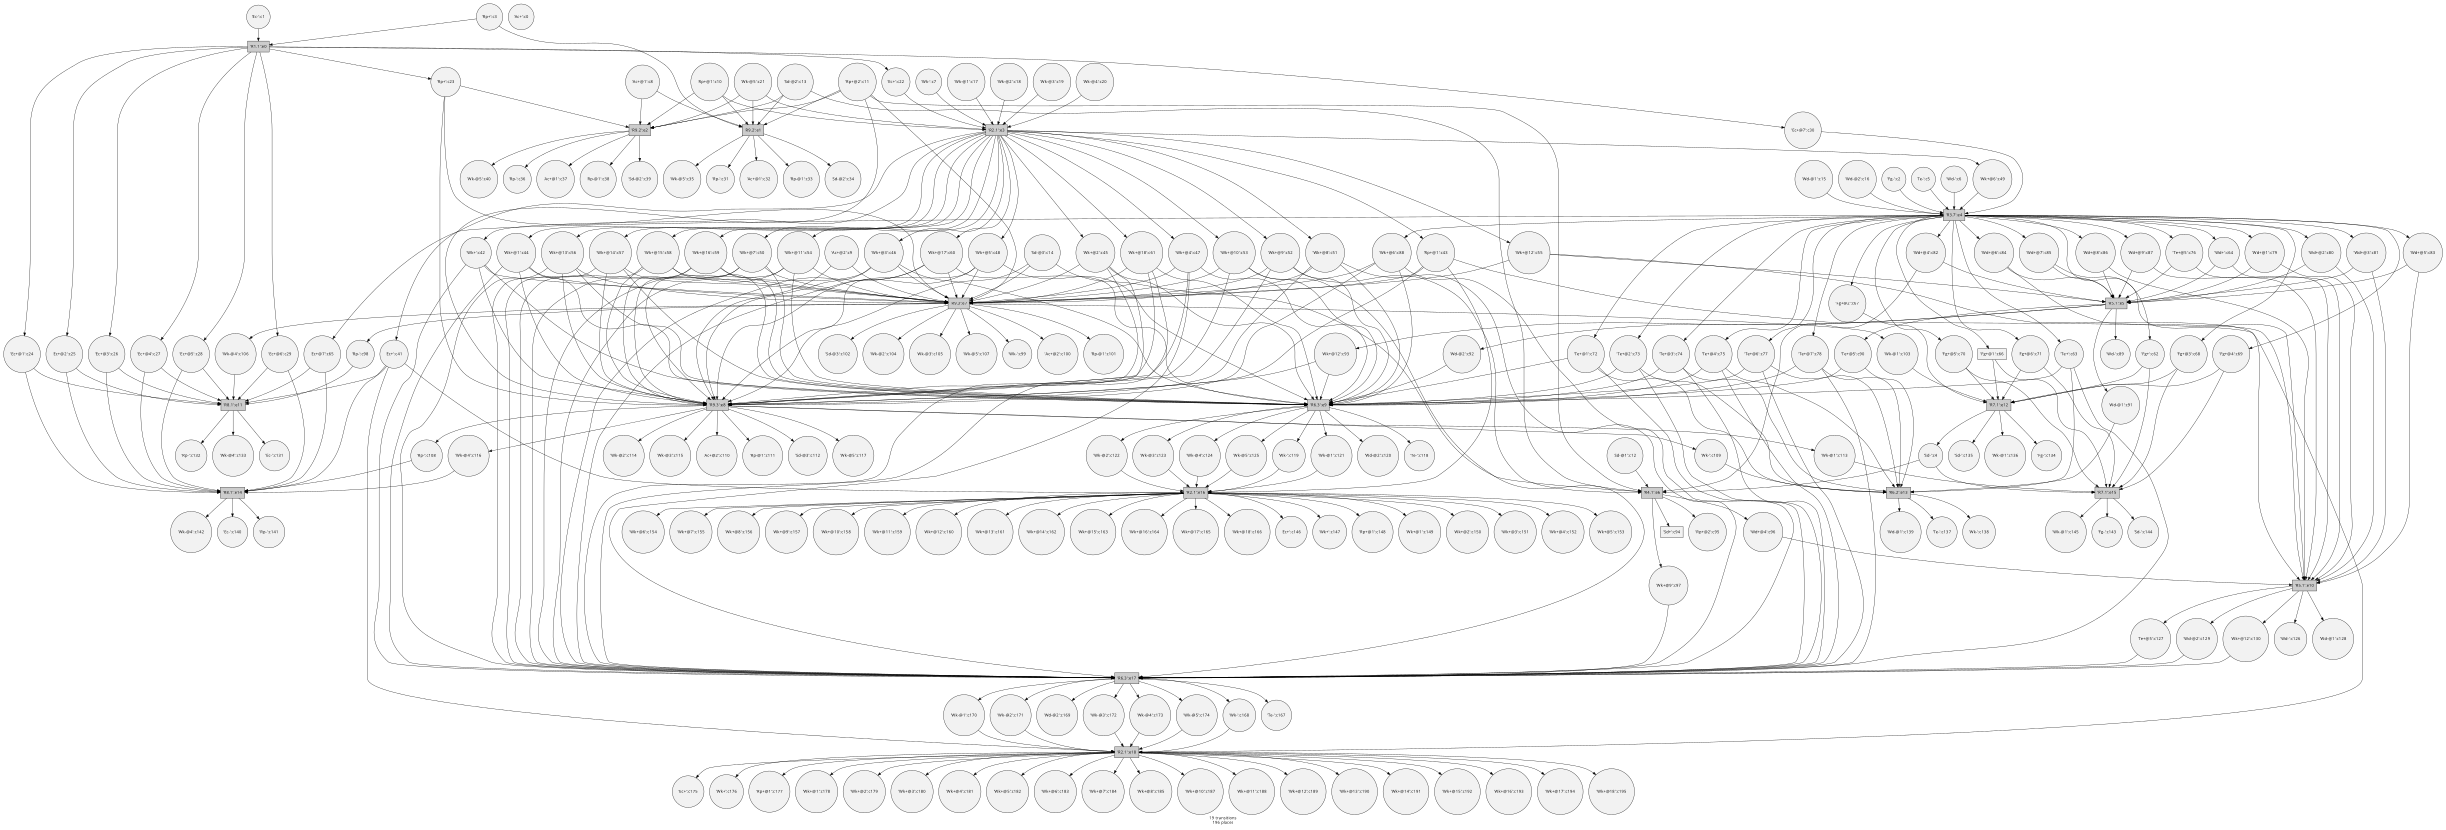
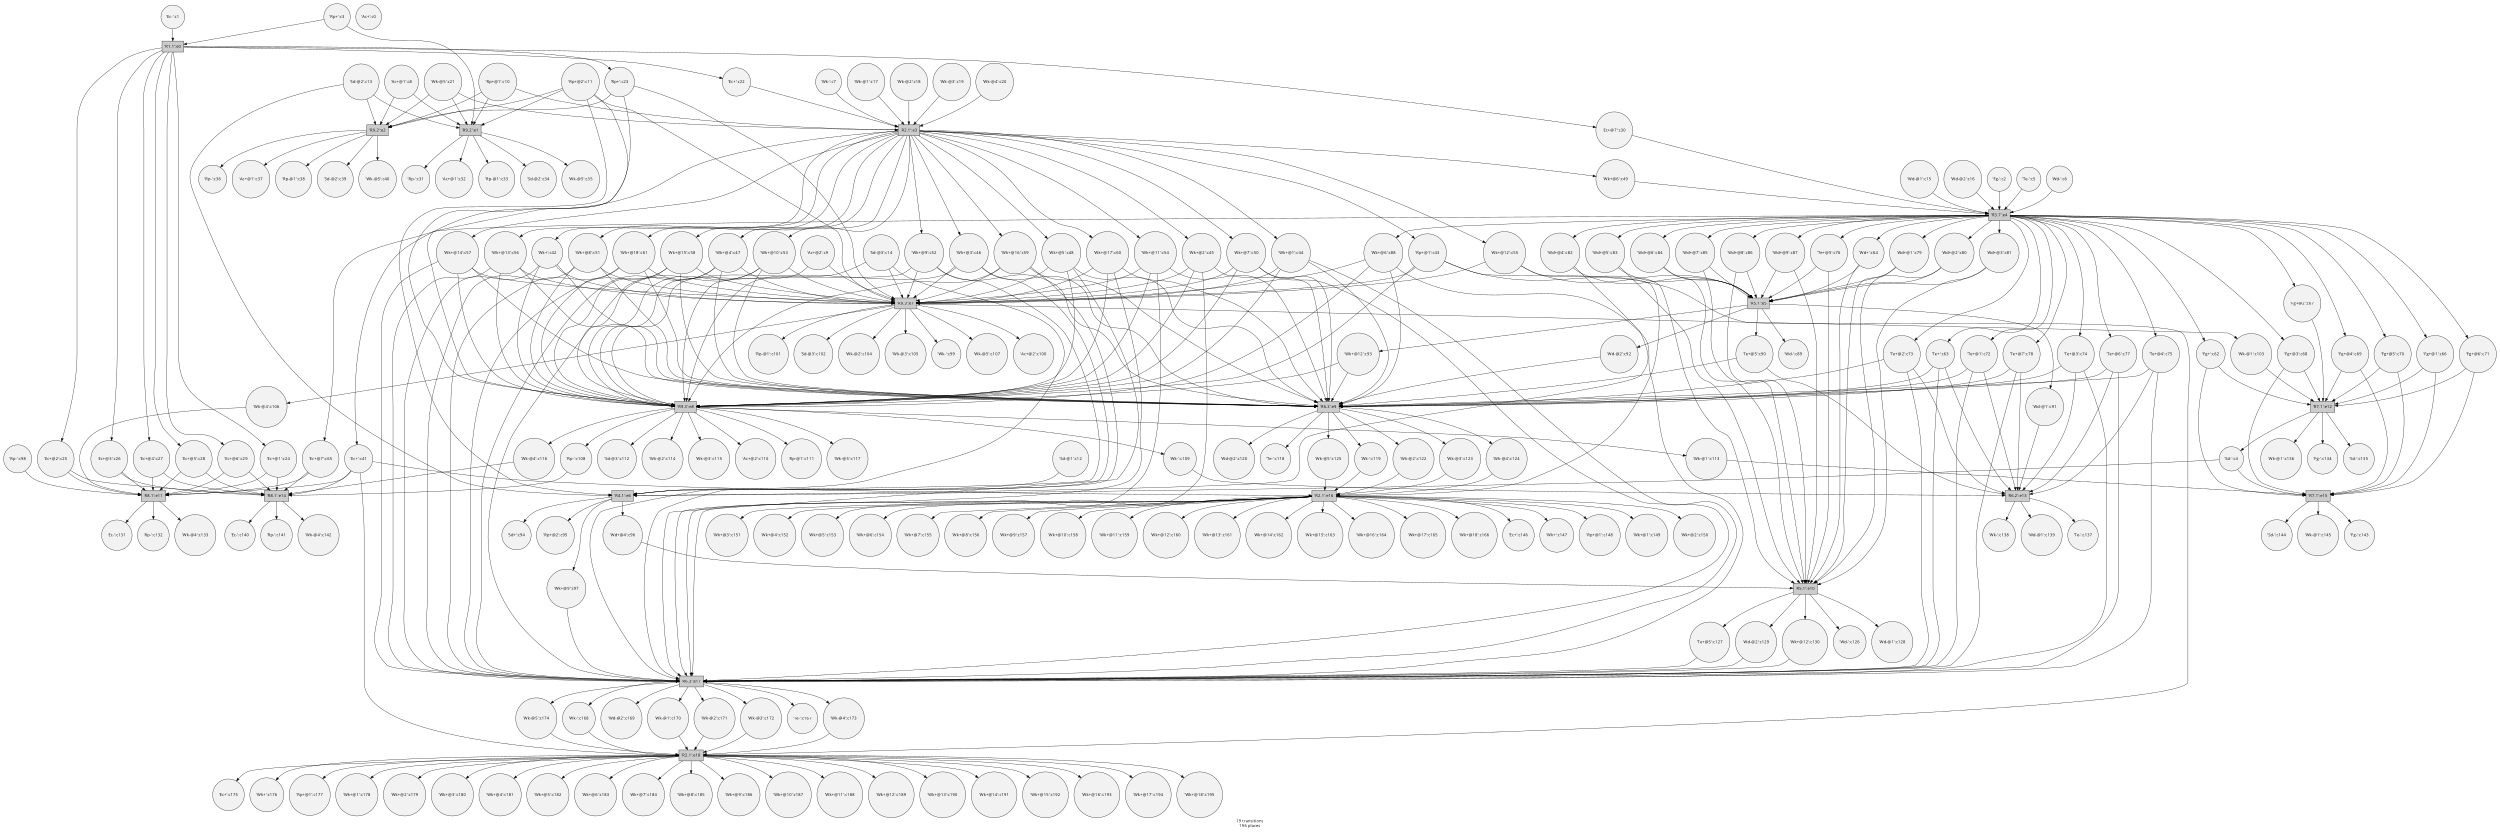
(584, 311) -> none
(1992, 354) -> (2435, 354)
(1331, 456) -> none
(1672, 532) -> (517, 535)
none -> (739, 795)
